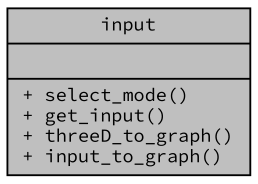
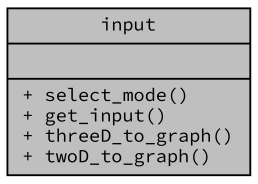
(123, 157) -> (118, 157)
